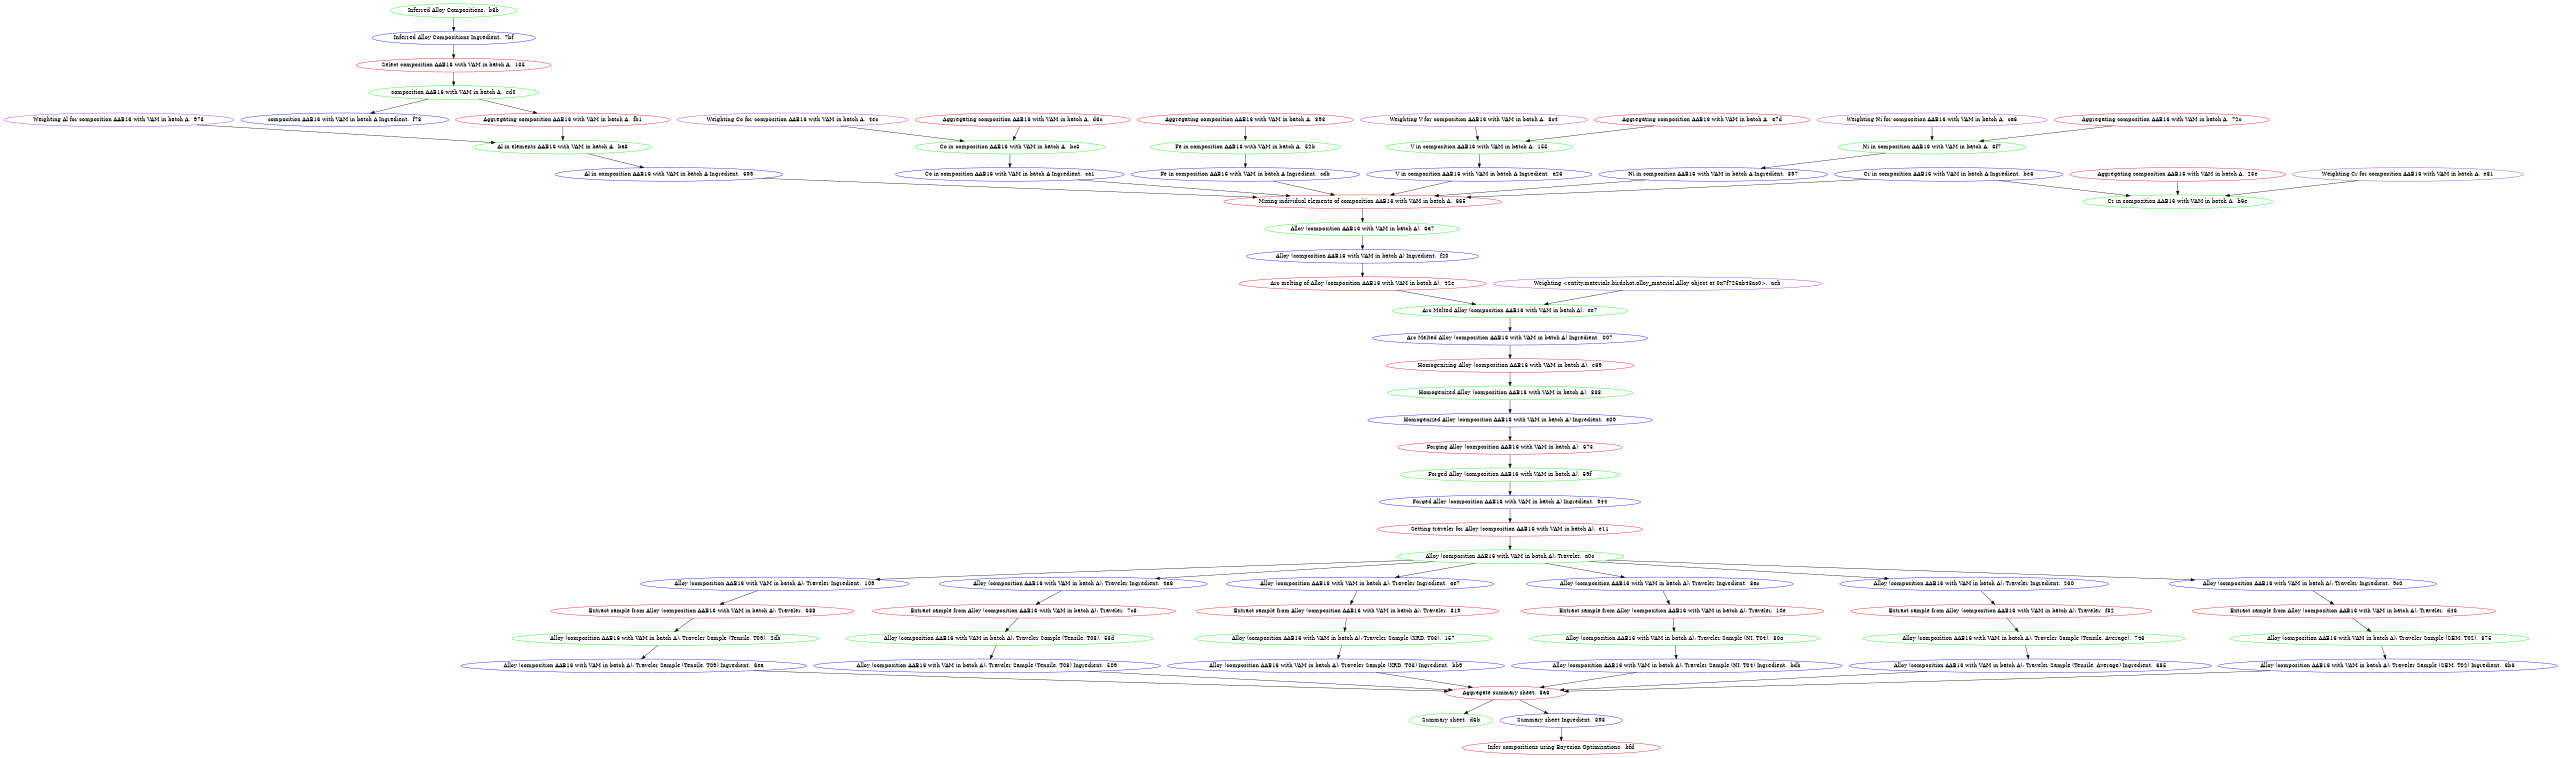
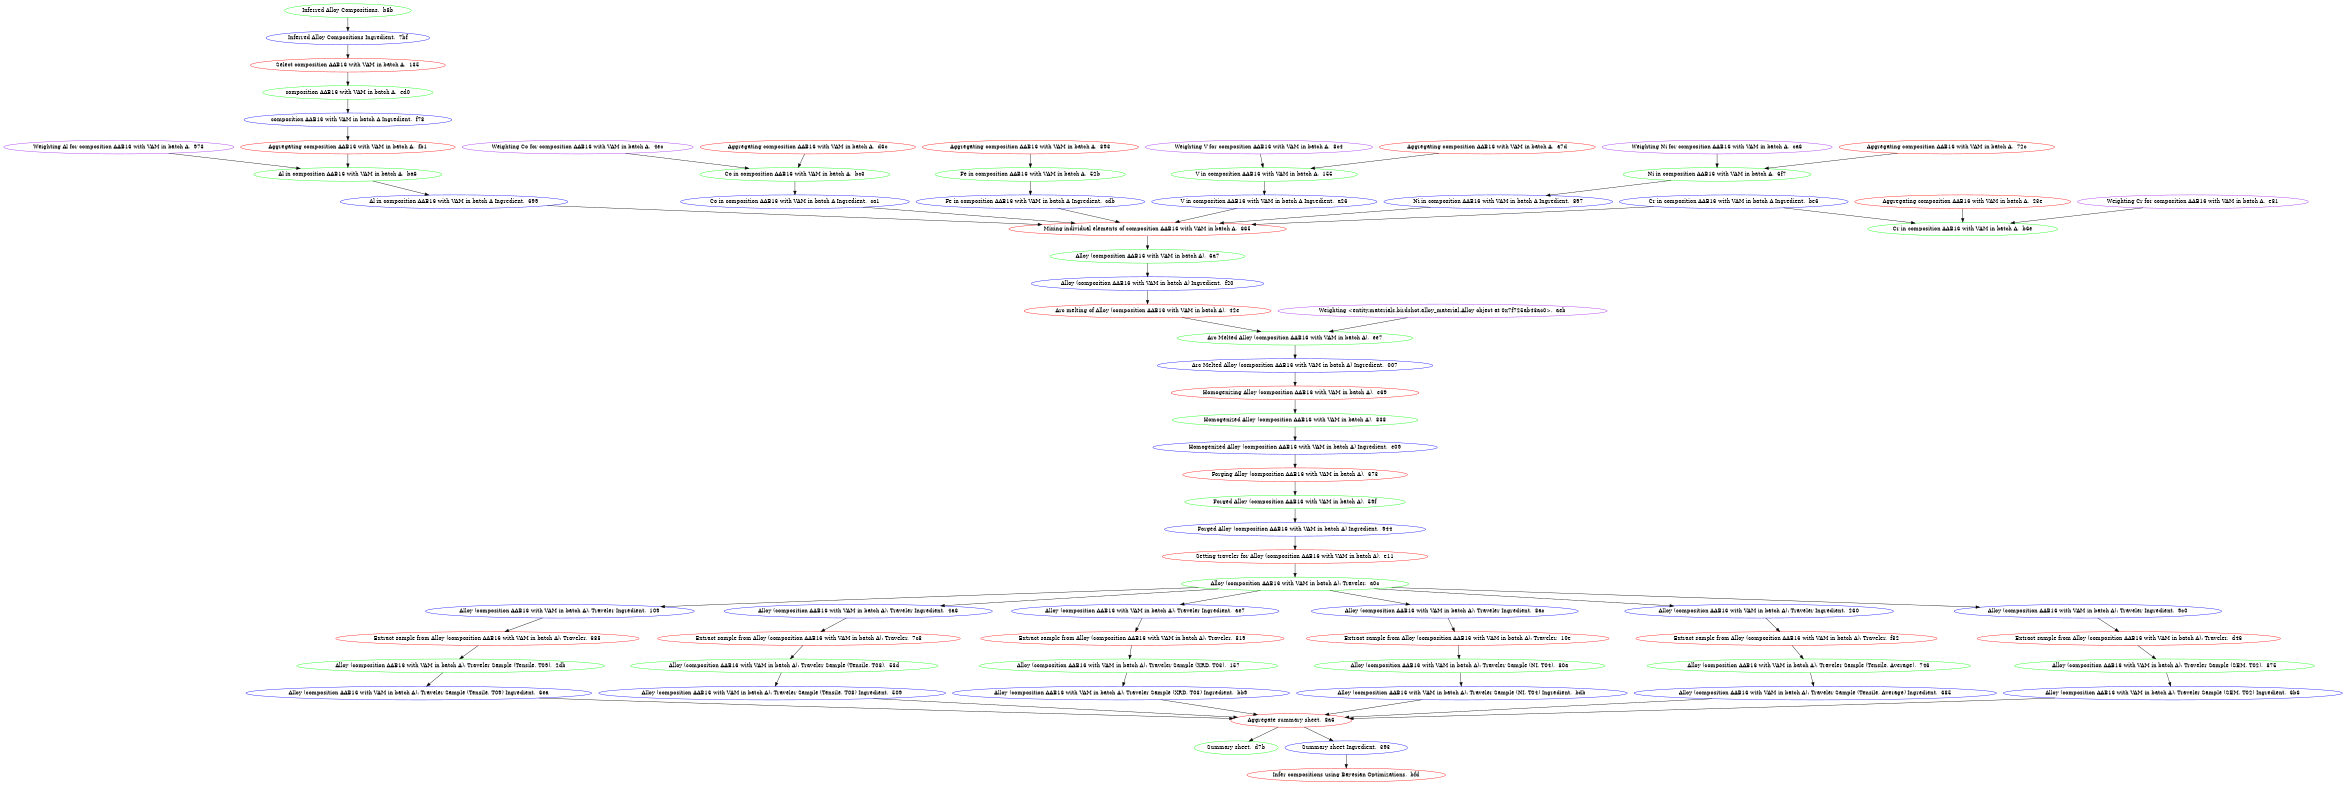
(506, 106) -> (348, 132)
(563, 147) -> (348, 174)
(1451, 720) -> (1236, 748)
